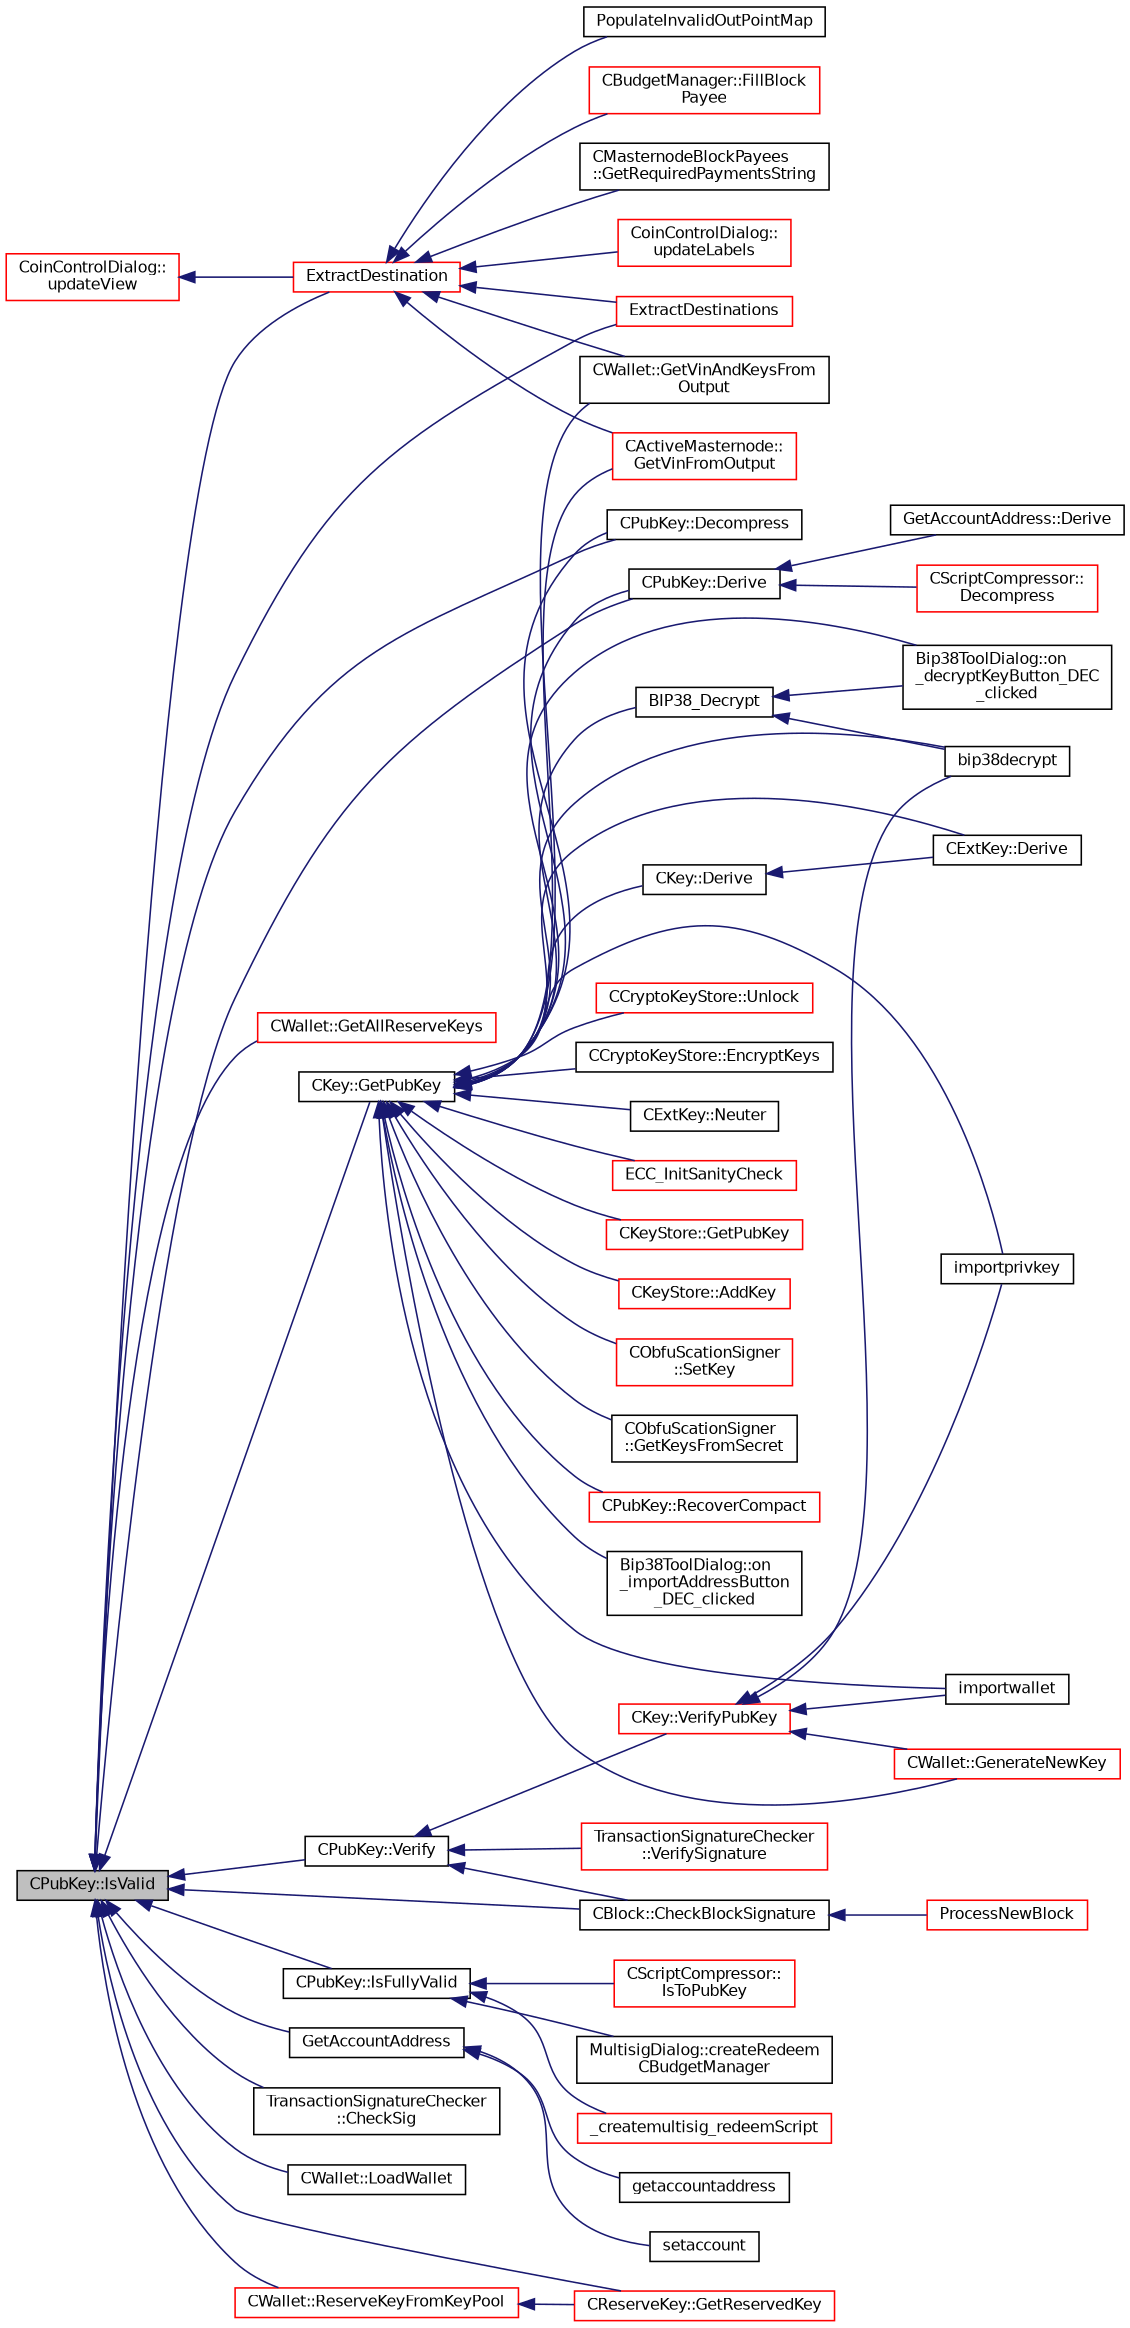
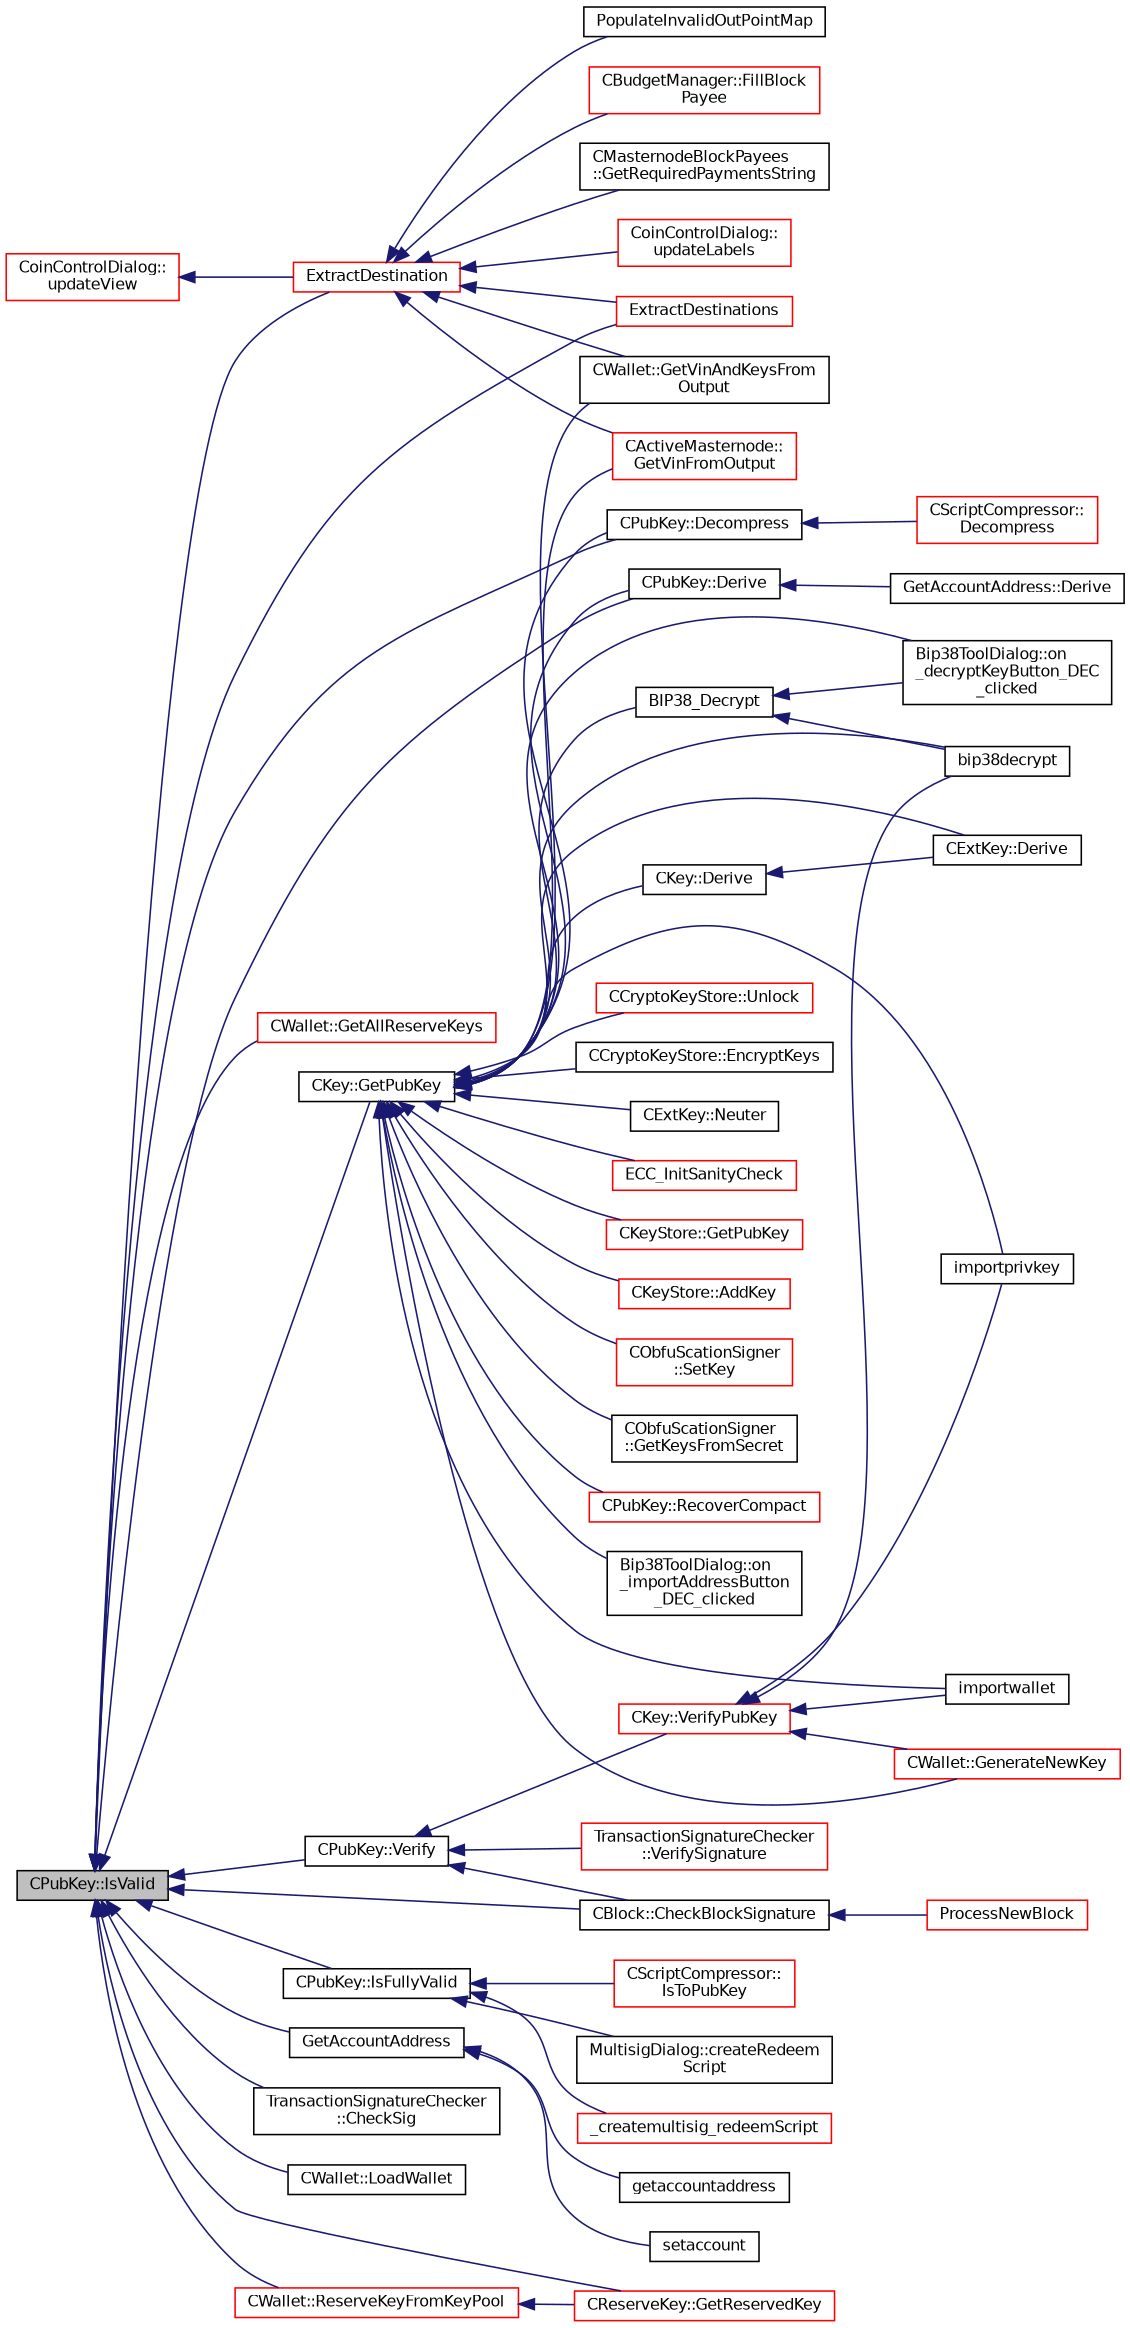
(856, 586) -> (867, 522)
(705, 2060) -> (705, 2060)
